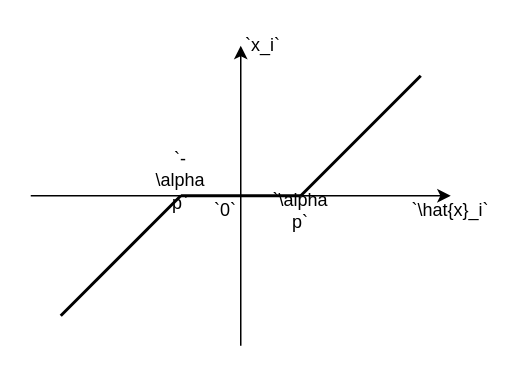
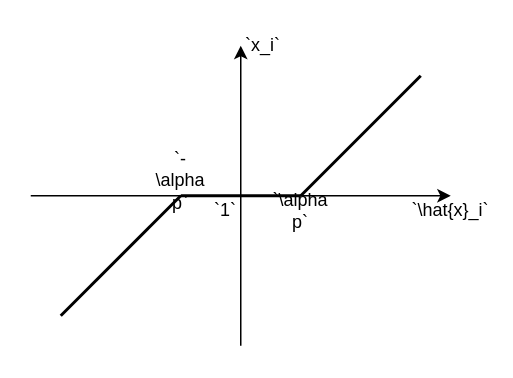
(226, 211) -> (226, 211)
